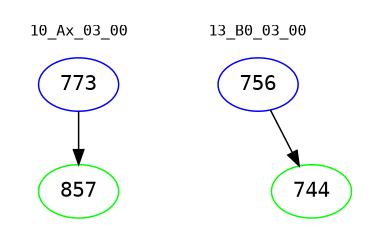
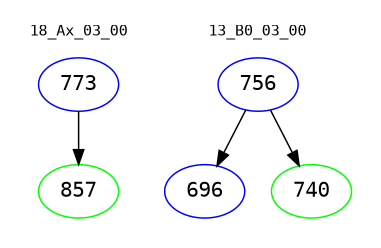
(79, 32) -> (79, 32)
none -> (205, 191)
(312, 191) -> (312, 191)
